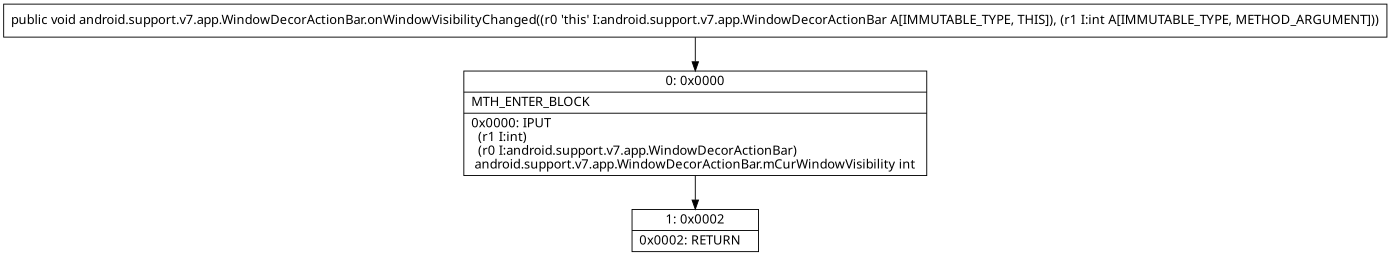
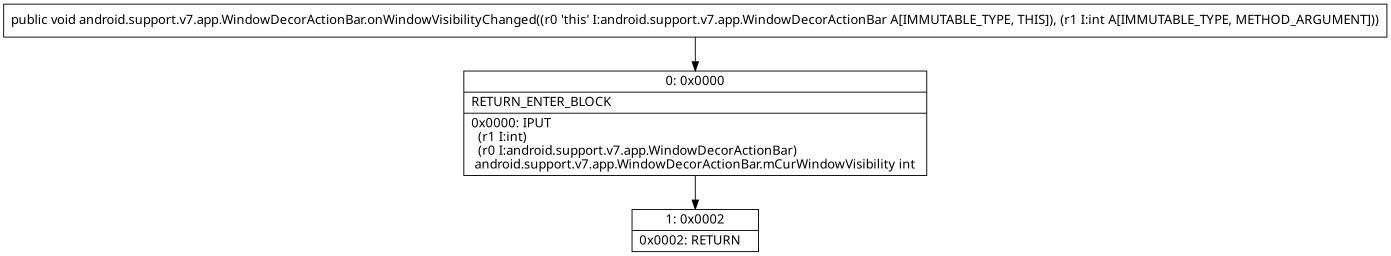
(531, 102) -> (542, 102)
